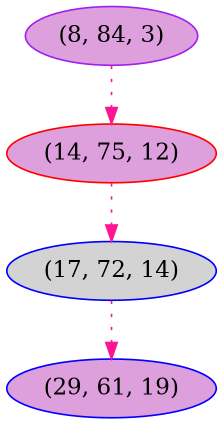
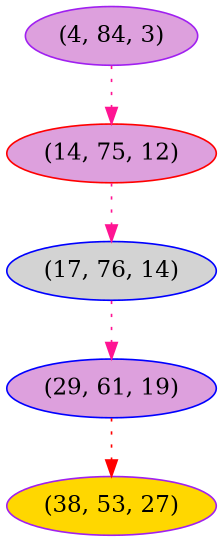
(112, 36) -> (112, 36)
(112, 271) -> (112, 271)
none -> (112, 506)
